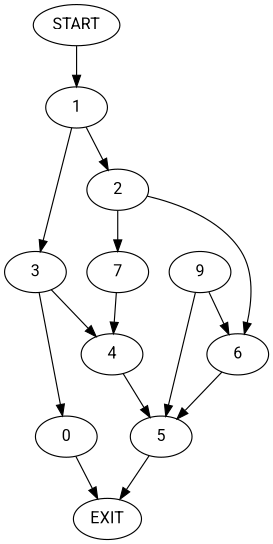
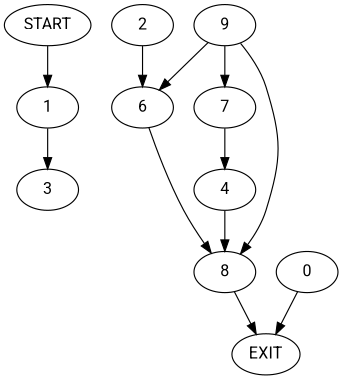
(95, 143) -> none
(118, 225) -> (225, 61)
(70, 309) -> none
(50, 348) -> none
(161, 437) -> (225, 272)
